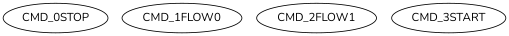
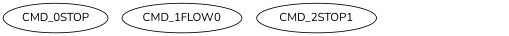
(317, 18) -> (317, 18)
(449, 18) -> none
